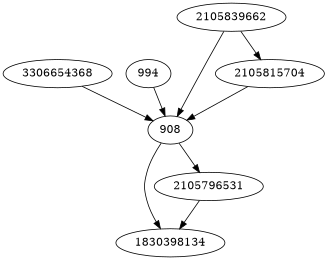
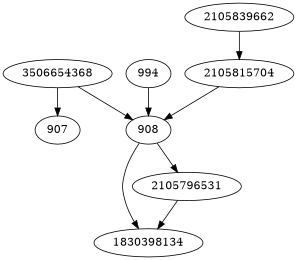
(202, 70) -> none
(58, 74) -> (58, 74)
none -> (58, 130)
